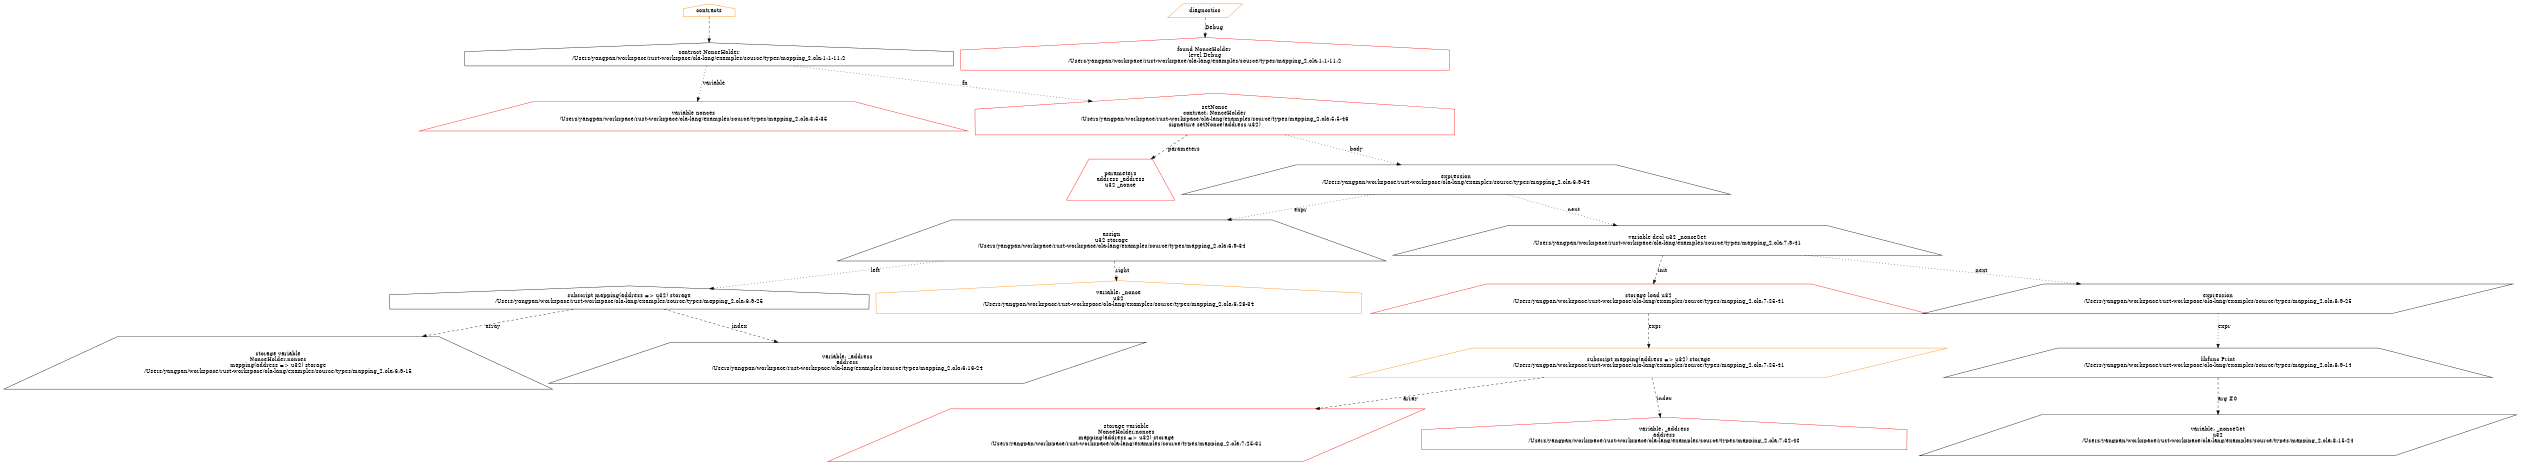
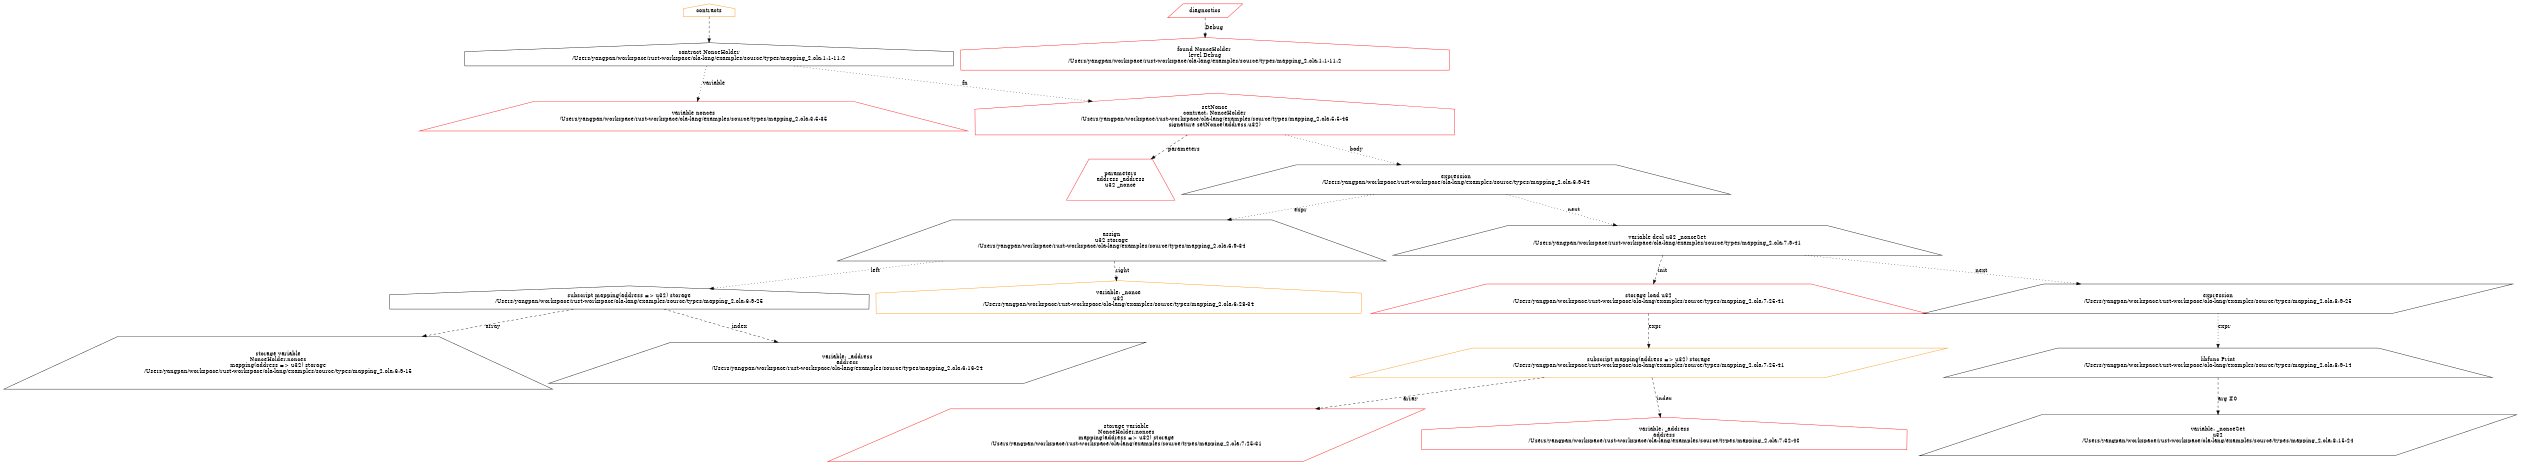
(1205, 11) -> (1205, 11)
